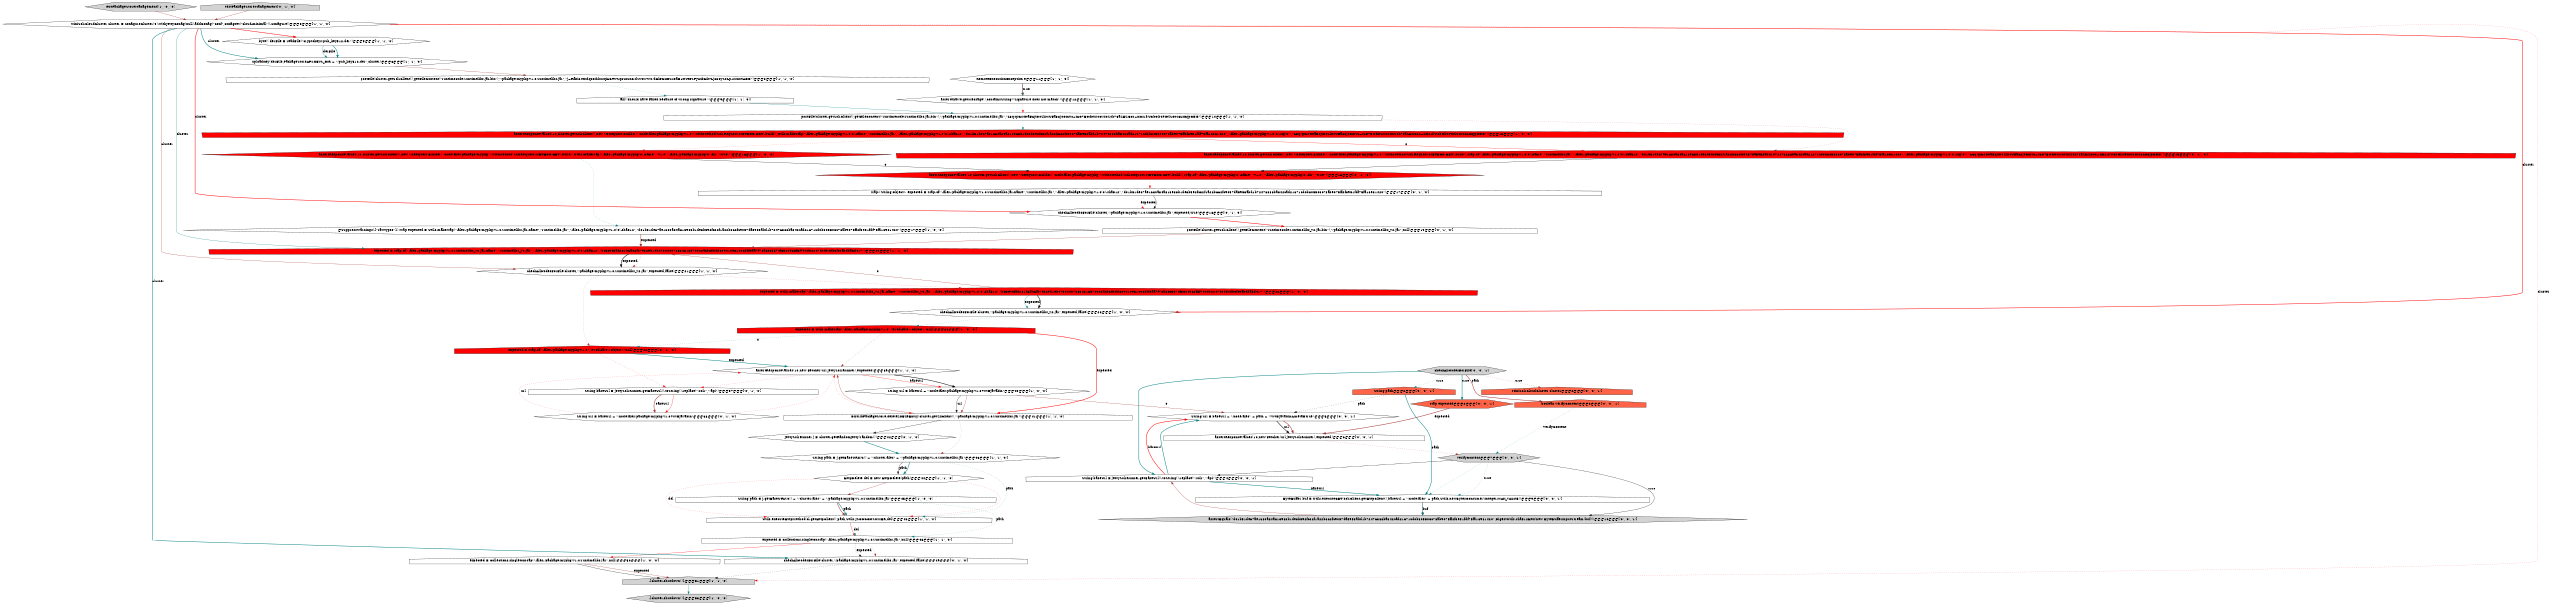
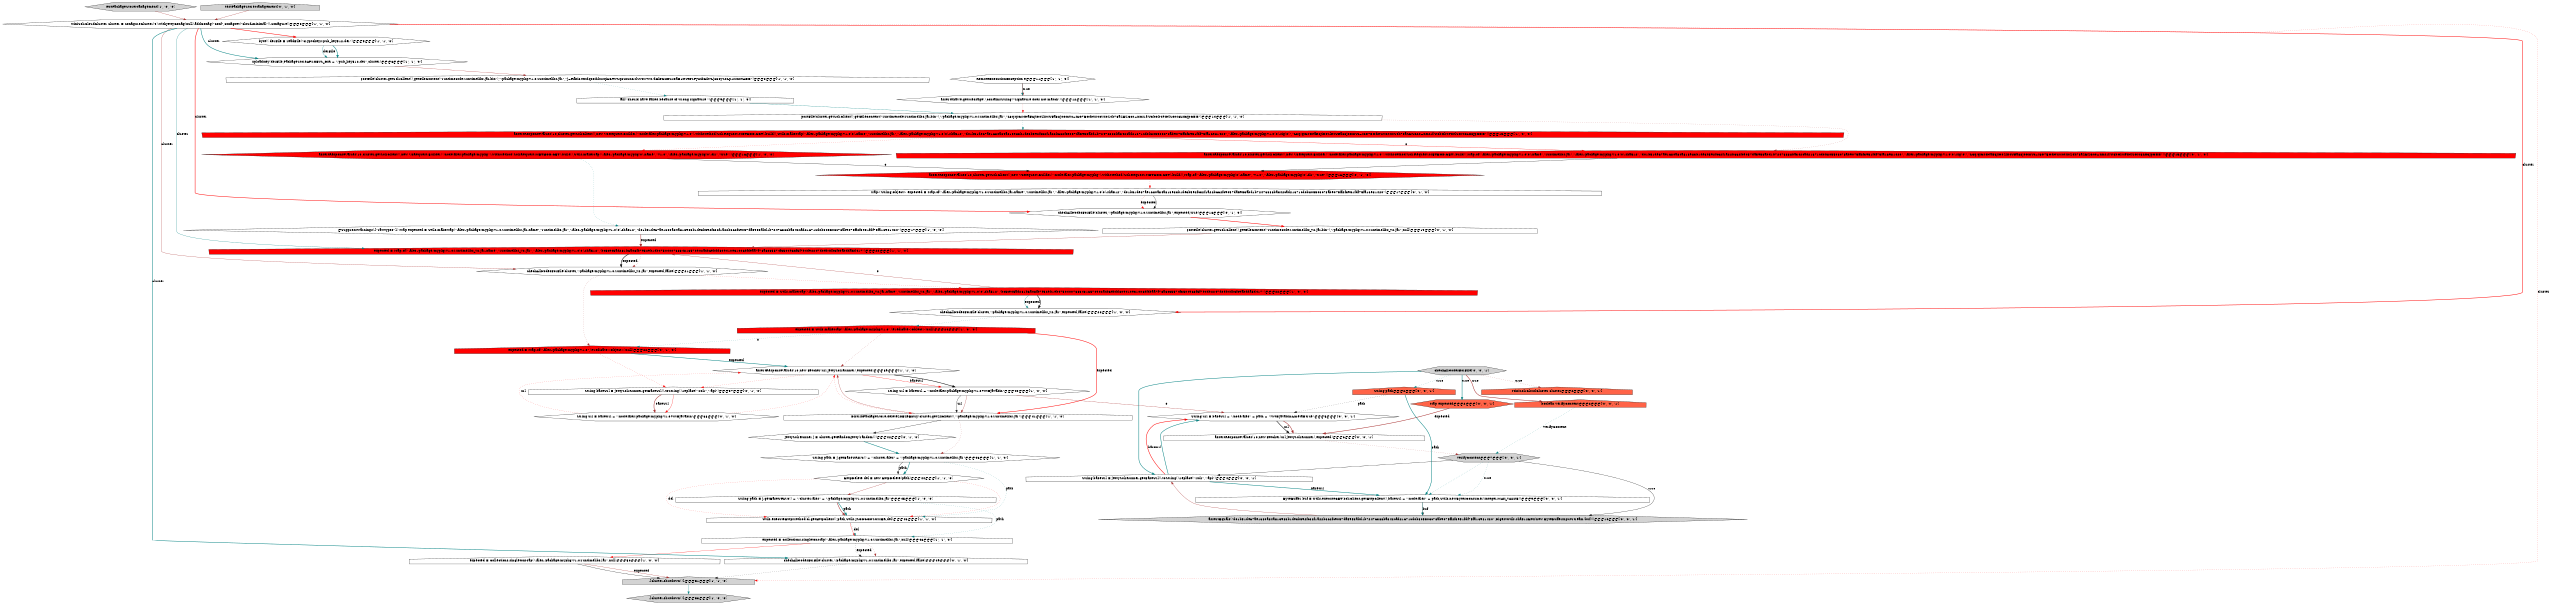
(1475, 381) -> (1475, 381)
